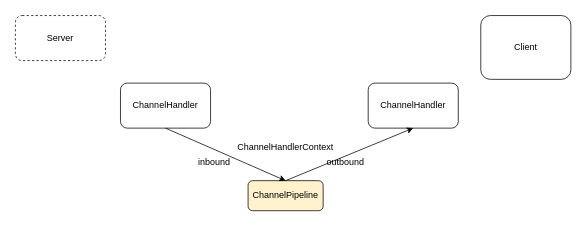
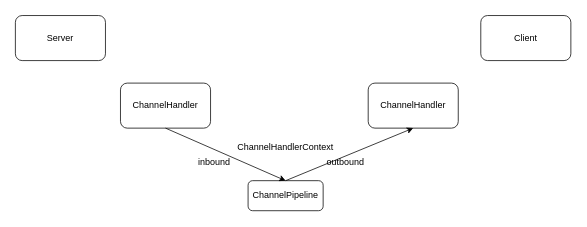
(60, 38) -> (60, 38)
(525, 47) -> (525, 38)
(285, 195) -> (285, 195)
